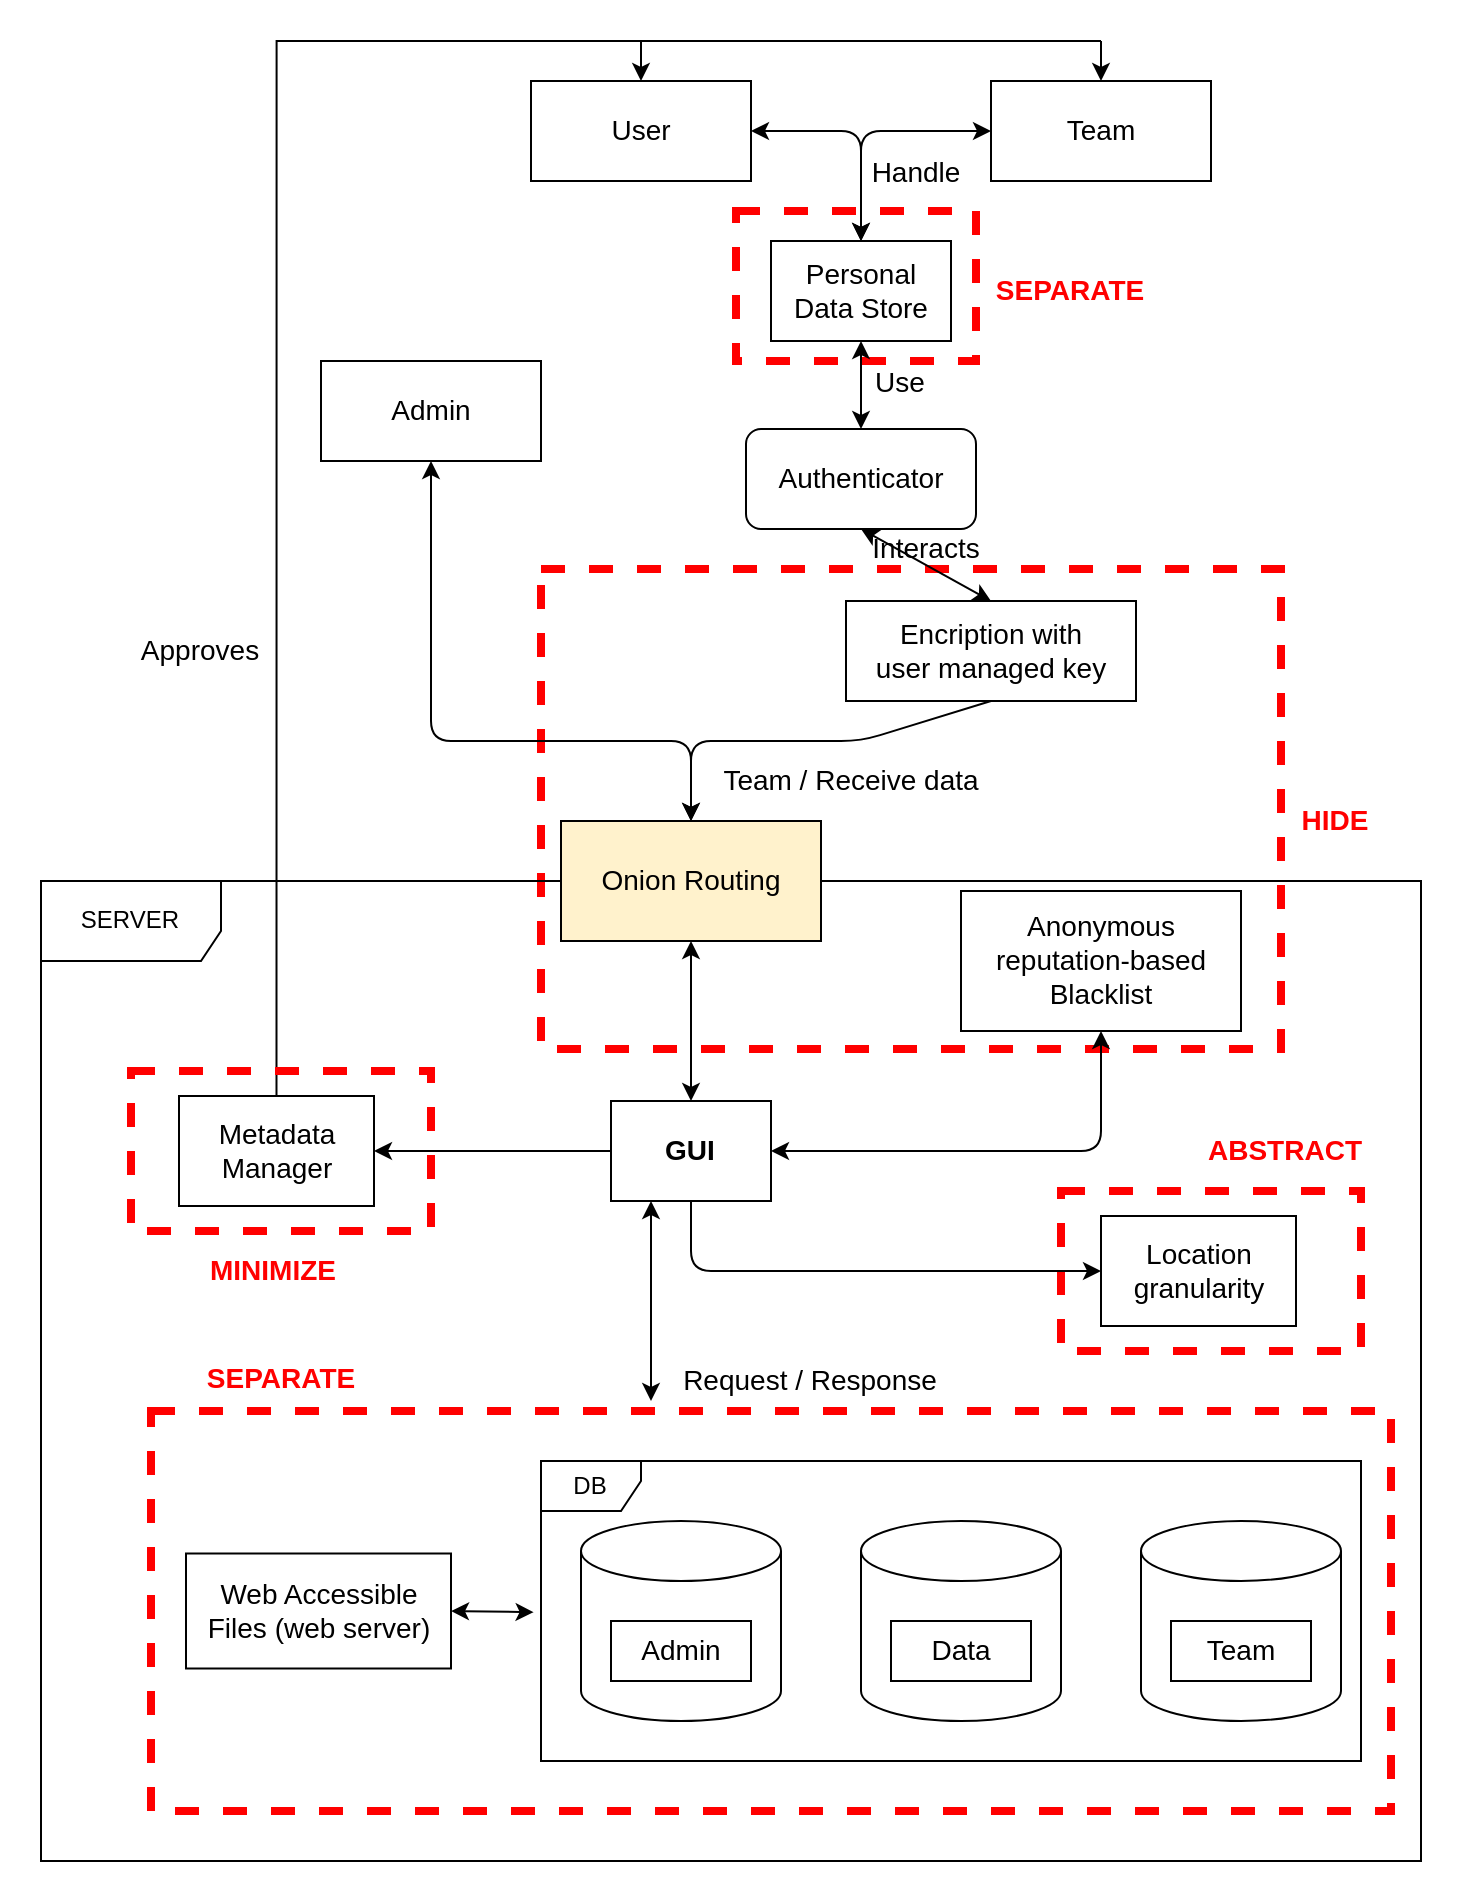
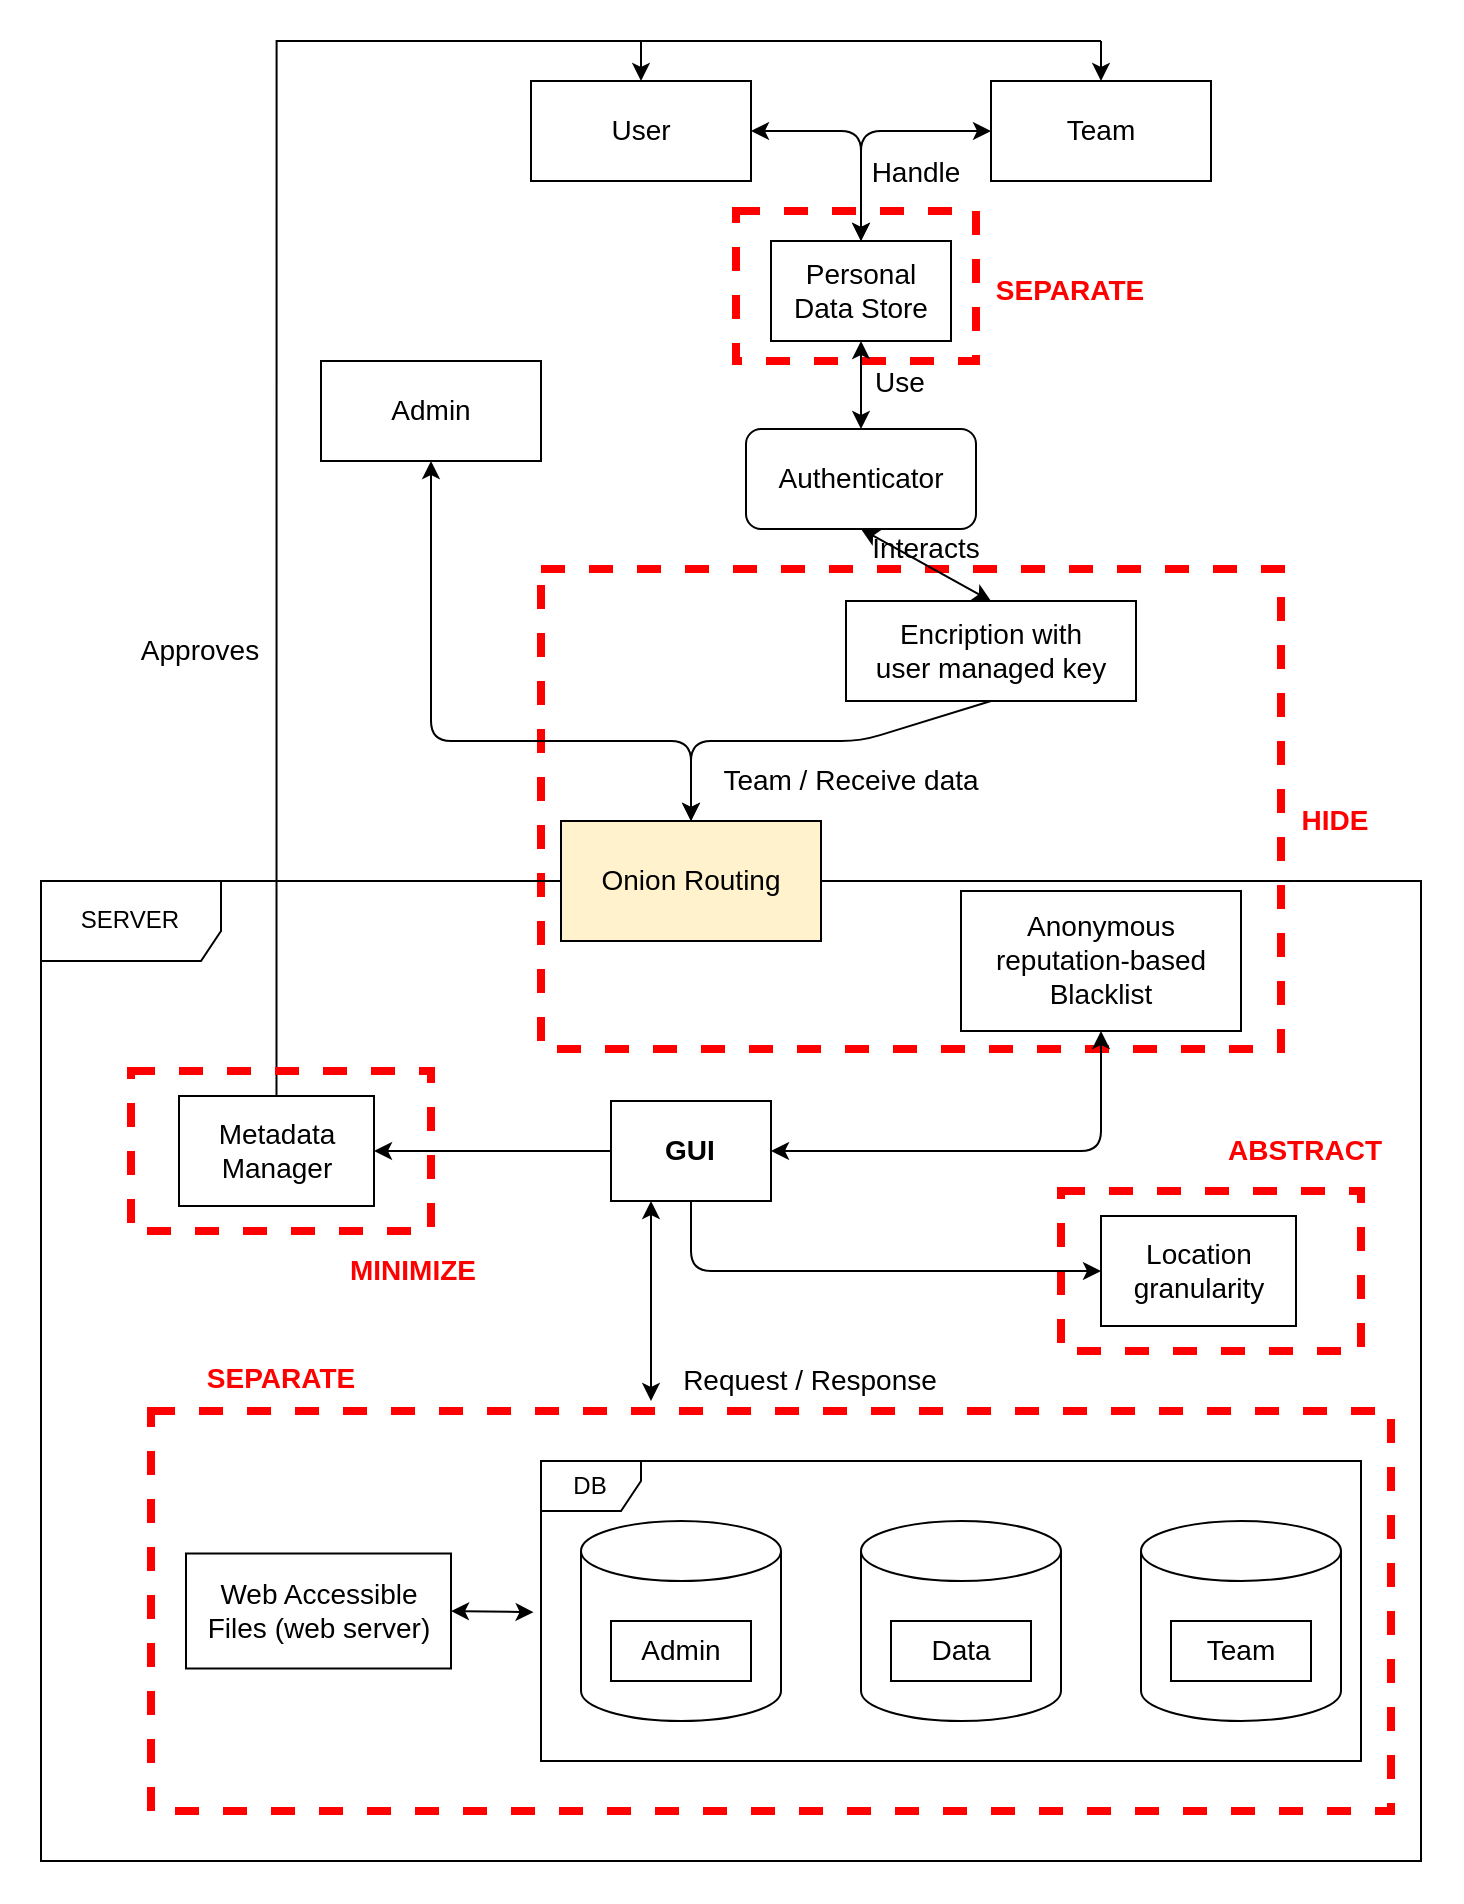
(691, 1021) -> none
(1286, 1151) -> (1306, 1151)
(274, 1271) -> (414, 1271)
